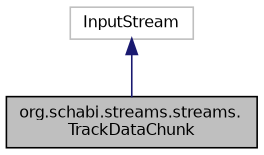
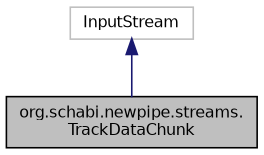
(132, 122) -> (132, 122)
